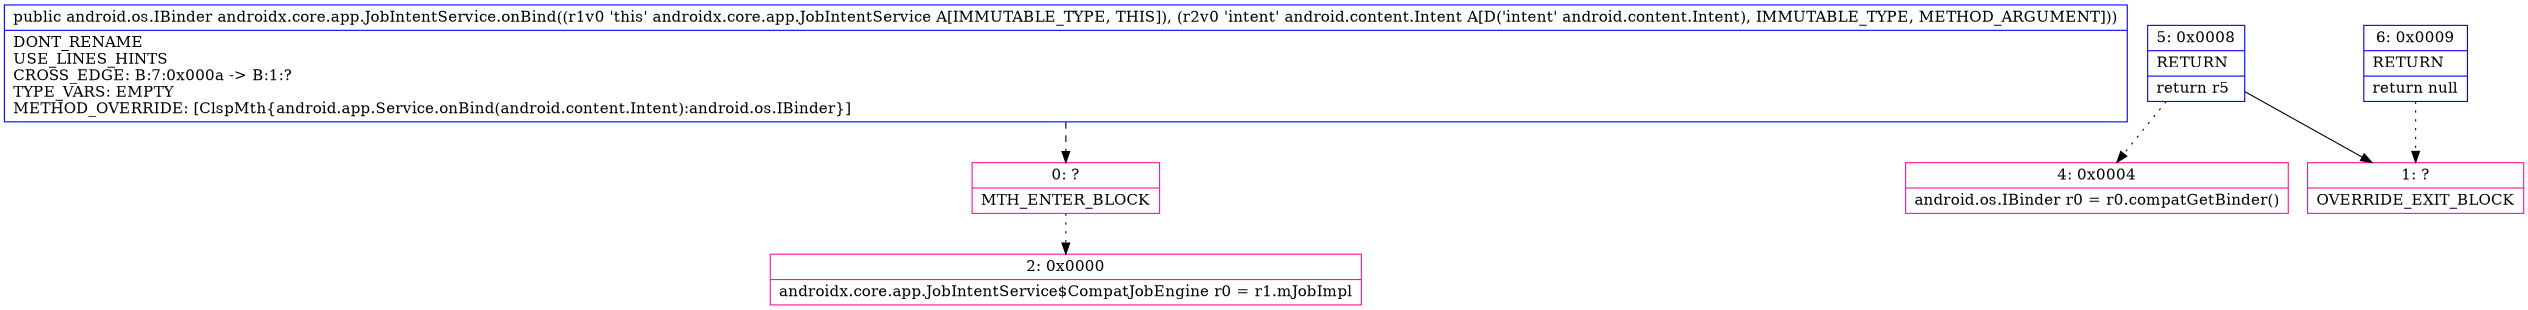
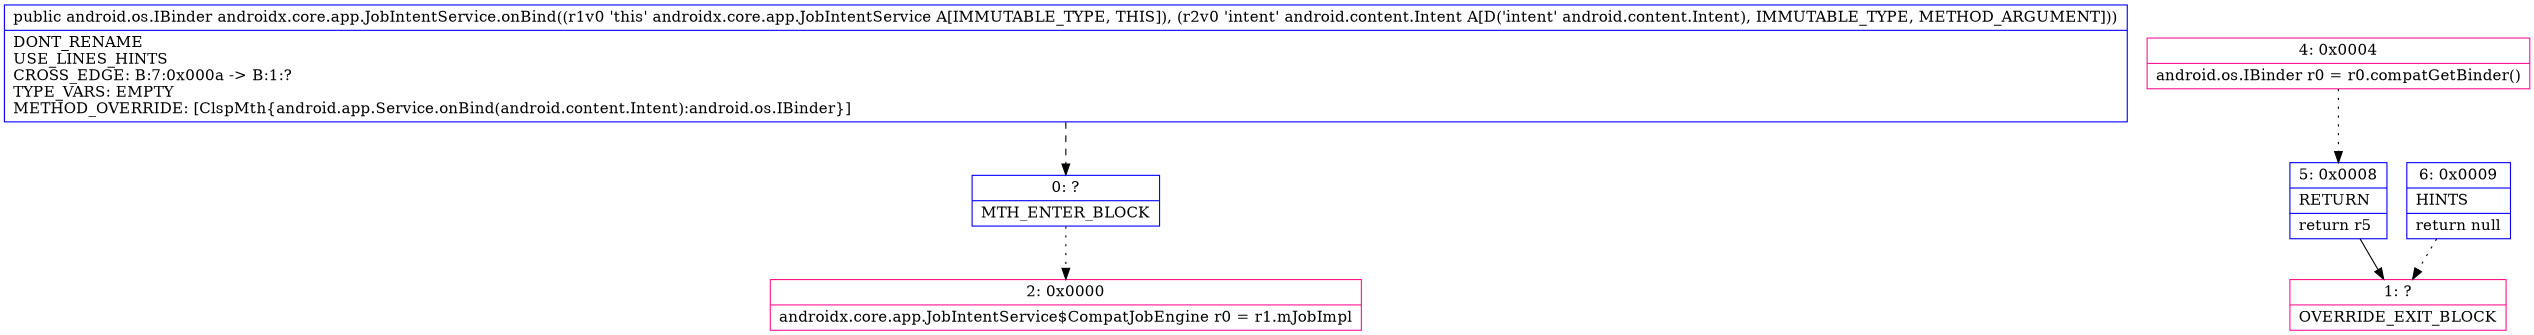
(2408, 63) -> (2443, 200)
(2145, 128) -> (2338, 120)
(1066, 188) -> (1066, 201)
